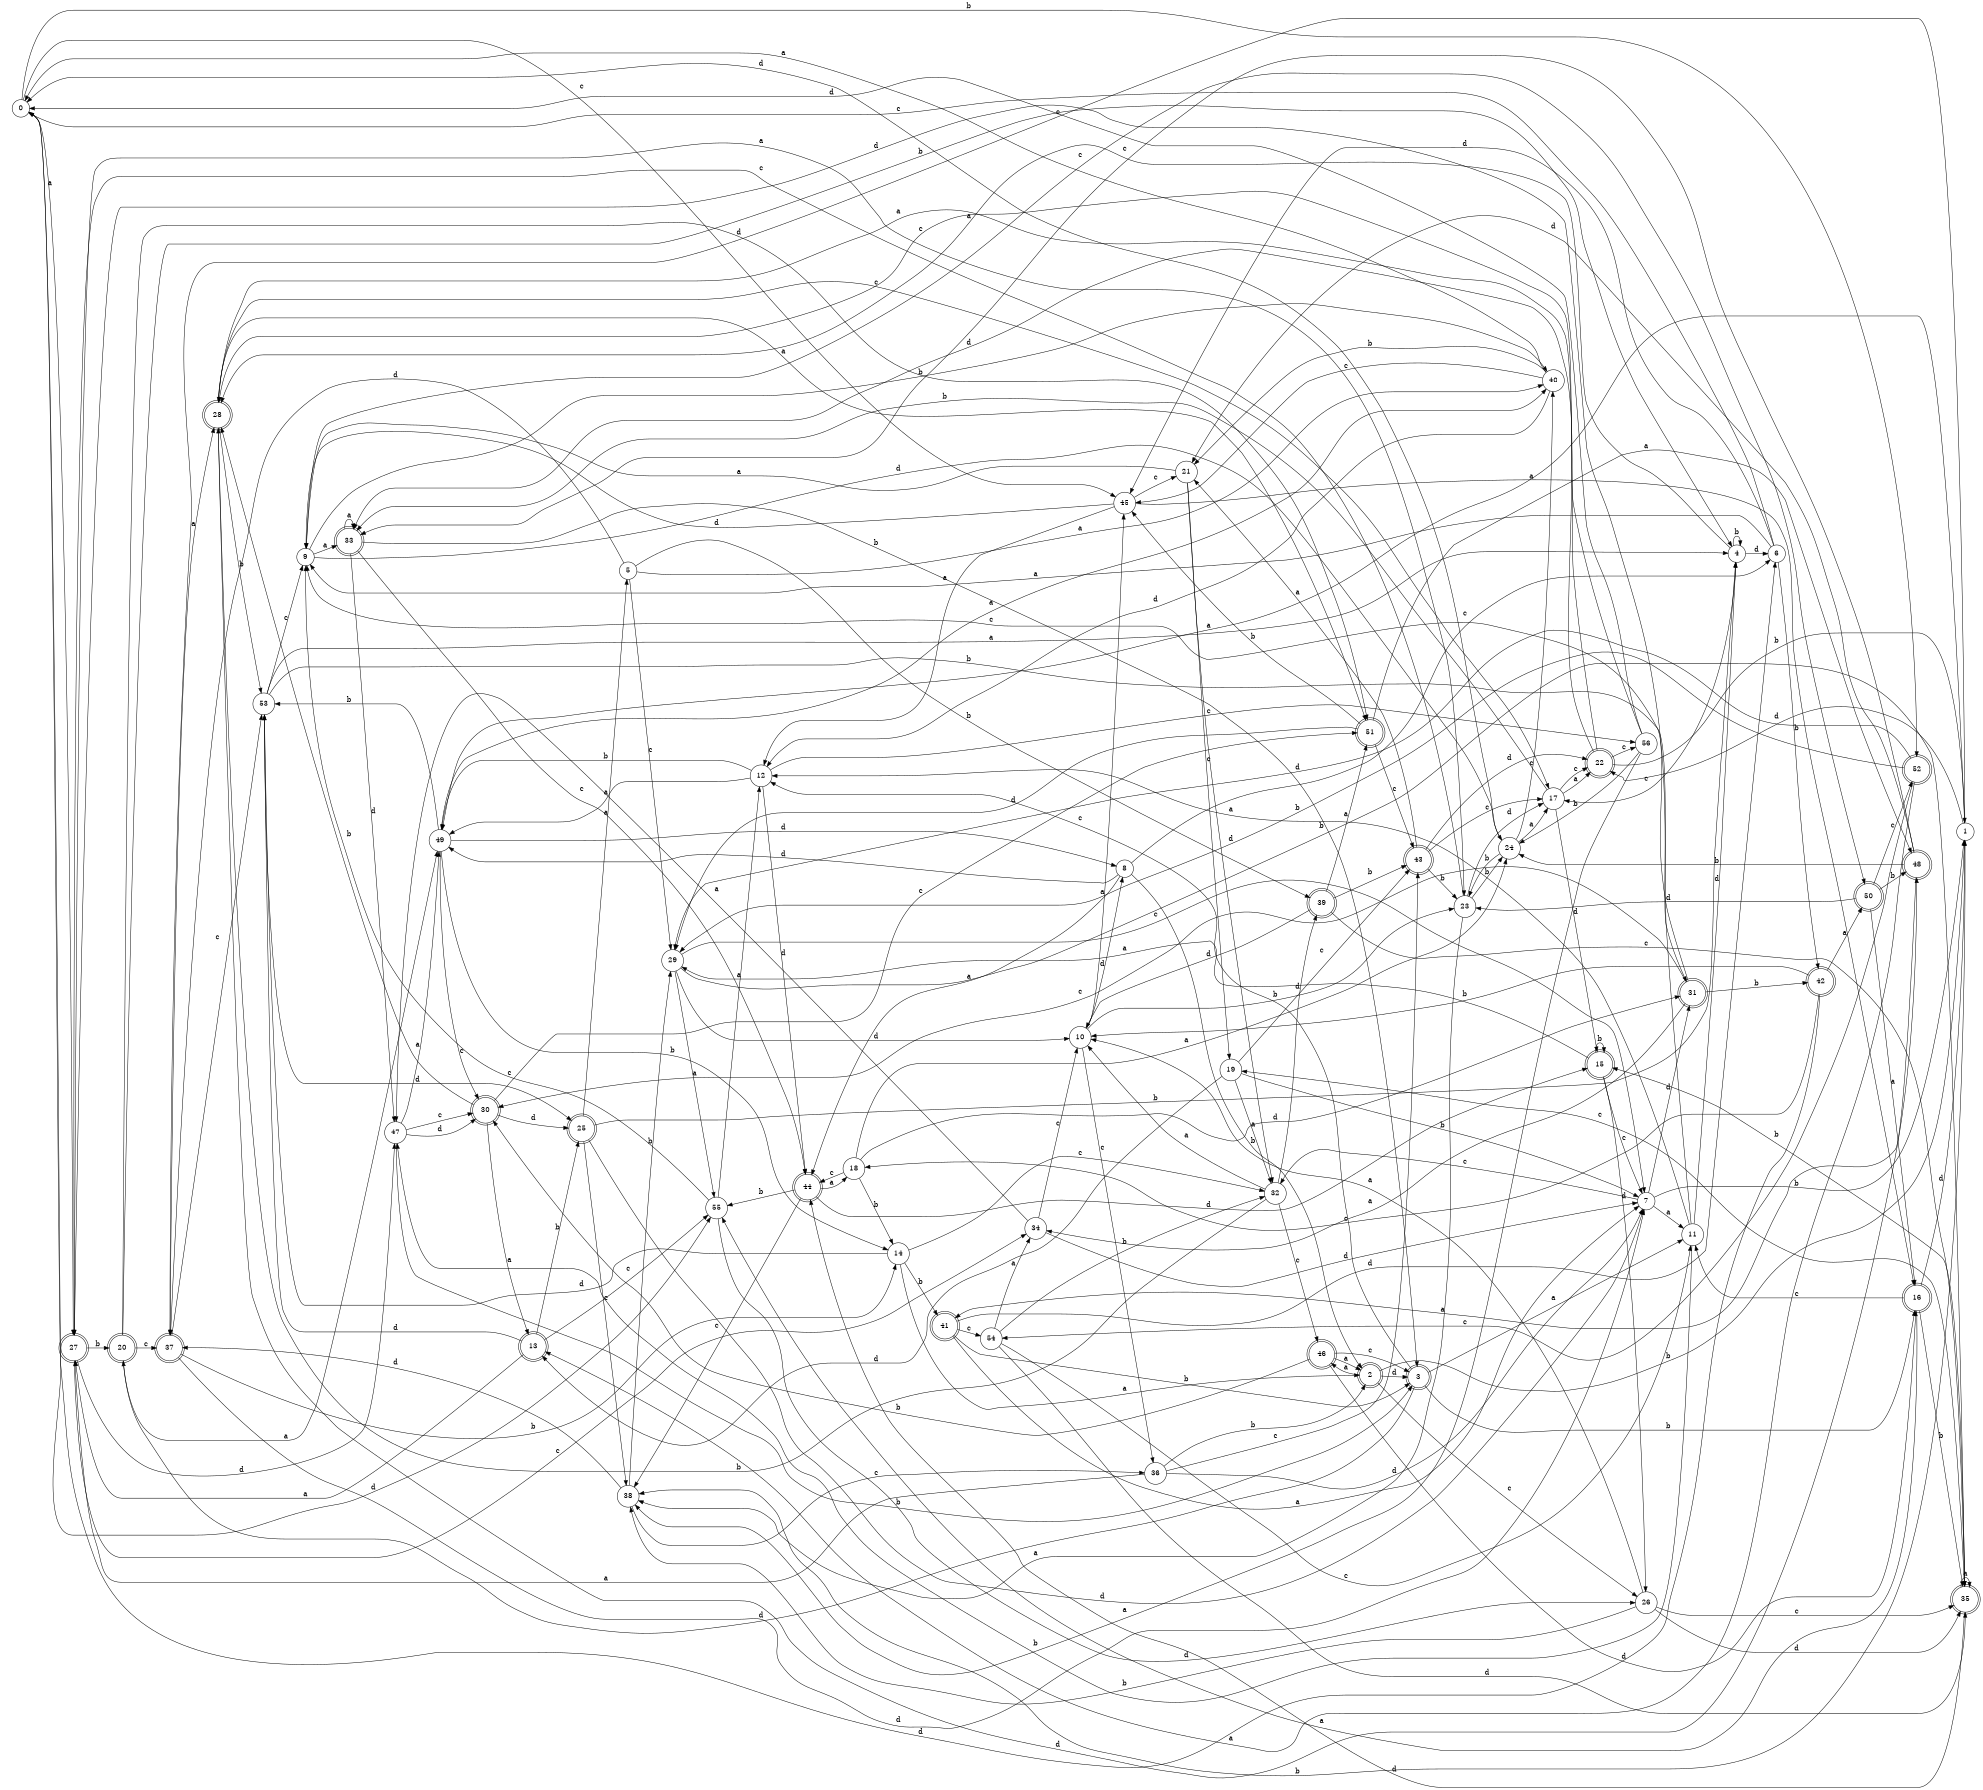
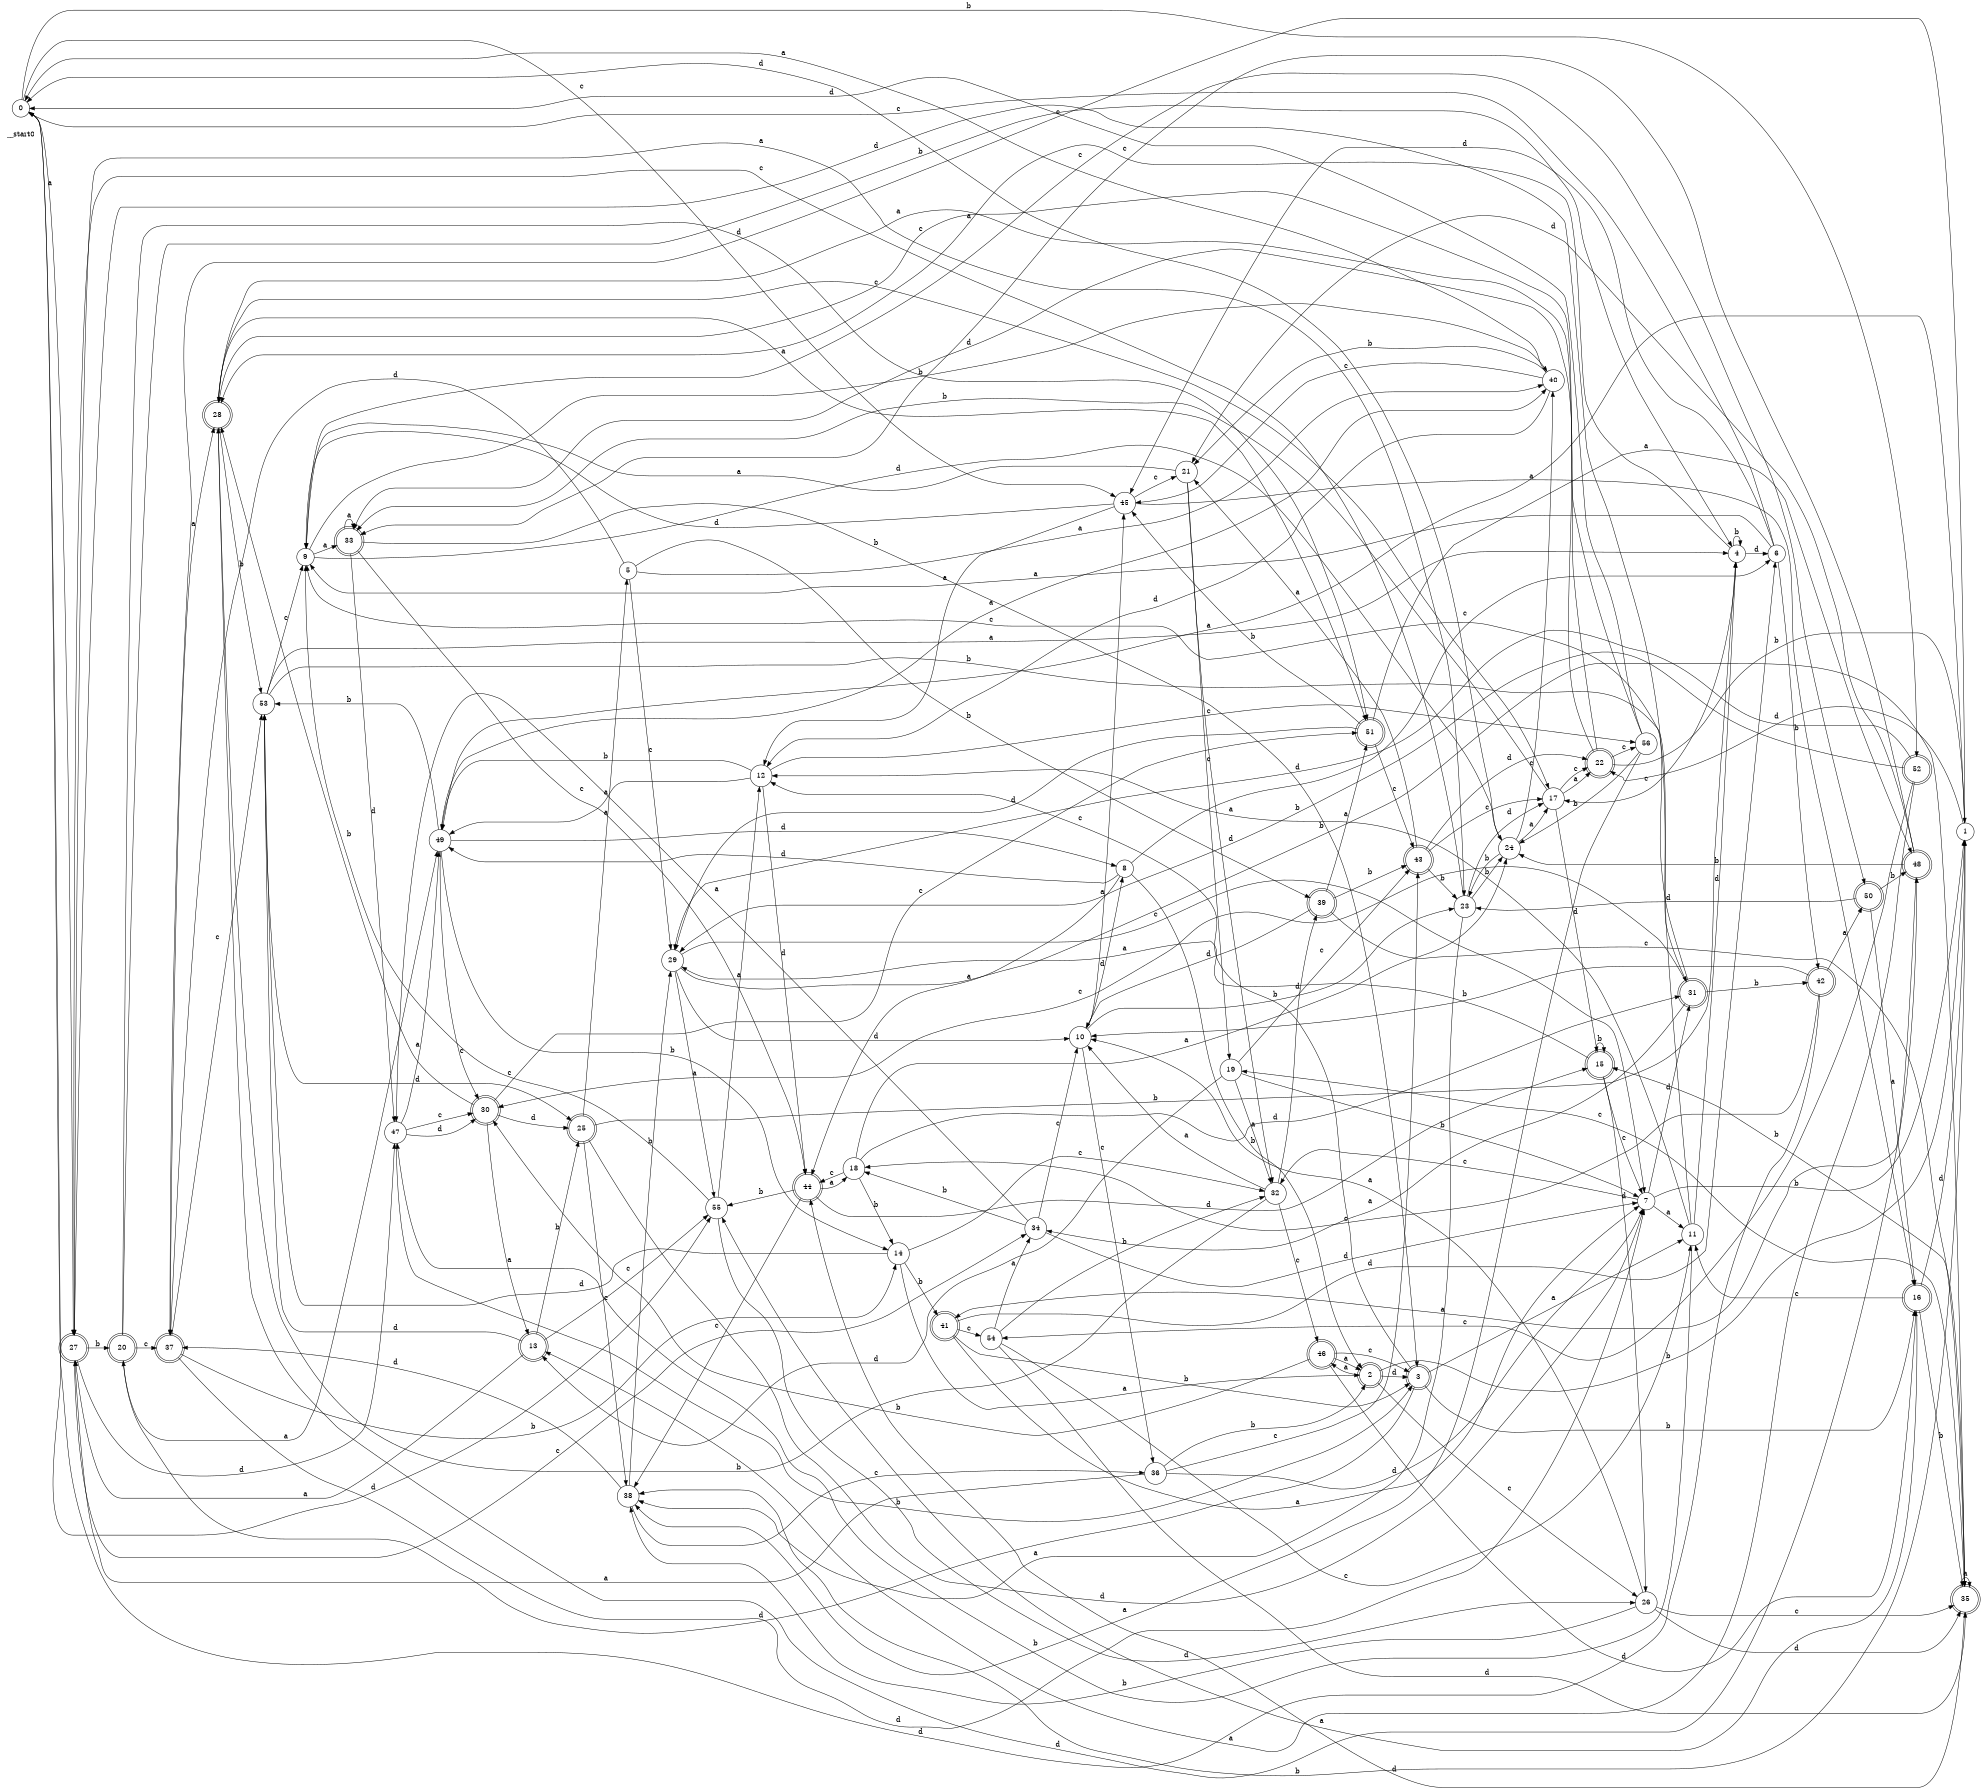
none -> (21, 135)
(1892, 835) -> none
none -> (947, 1199)
